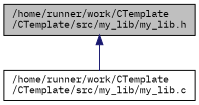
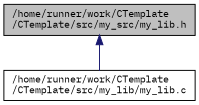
(100, 20) -> (100, 20)
